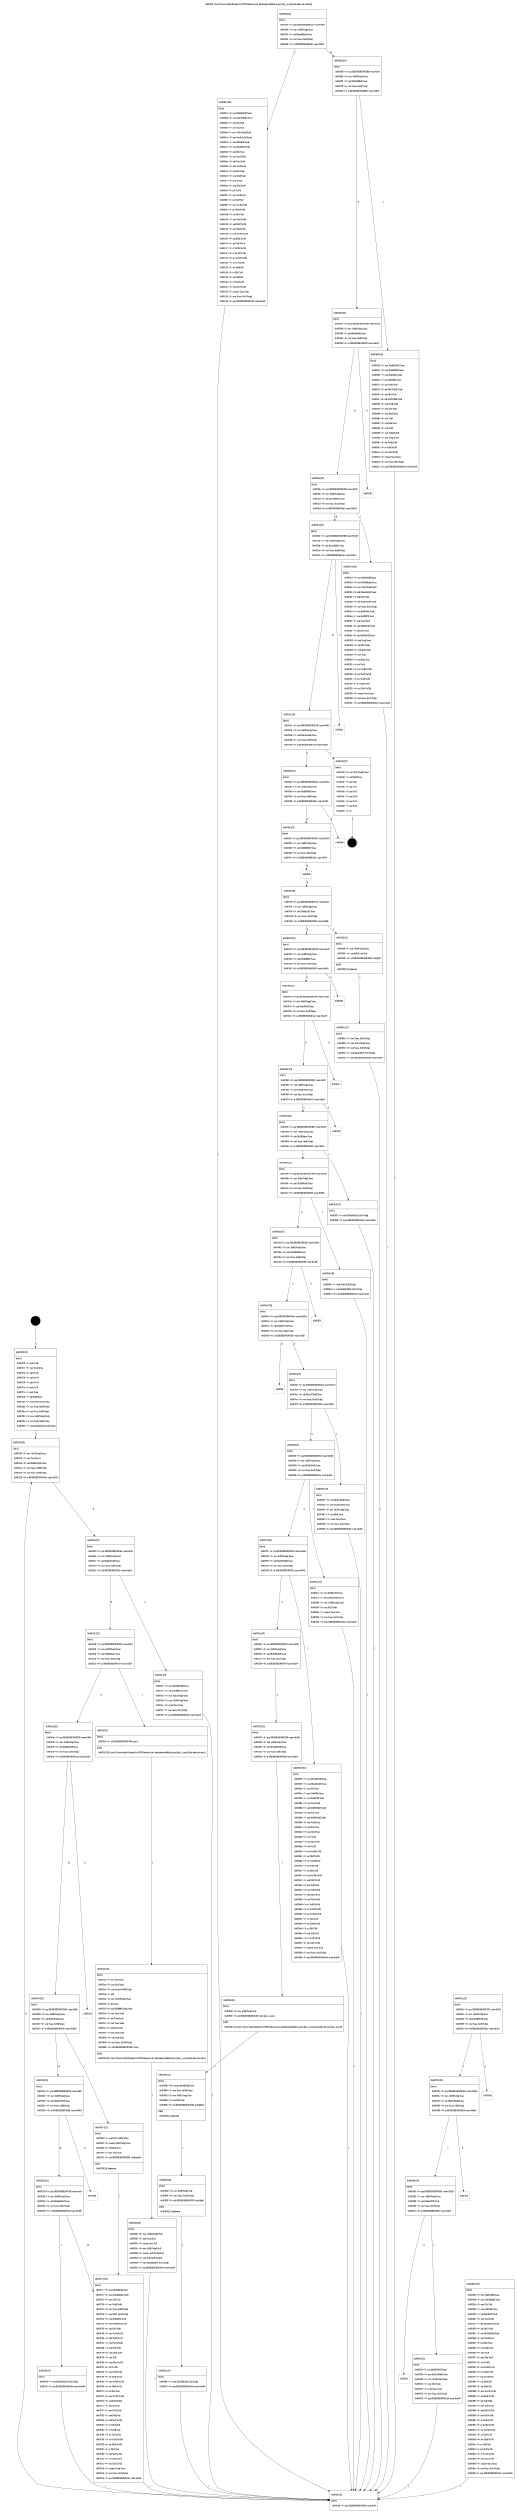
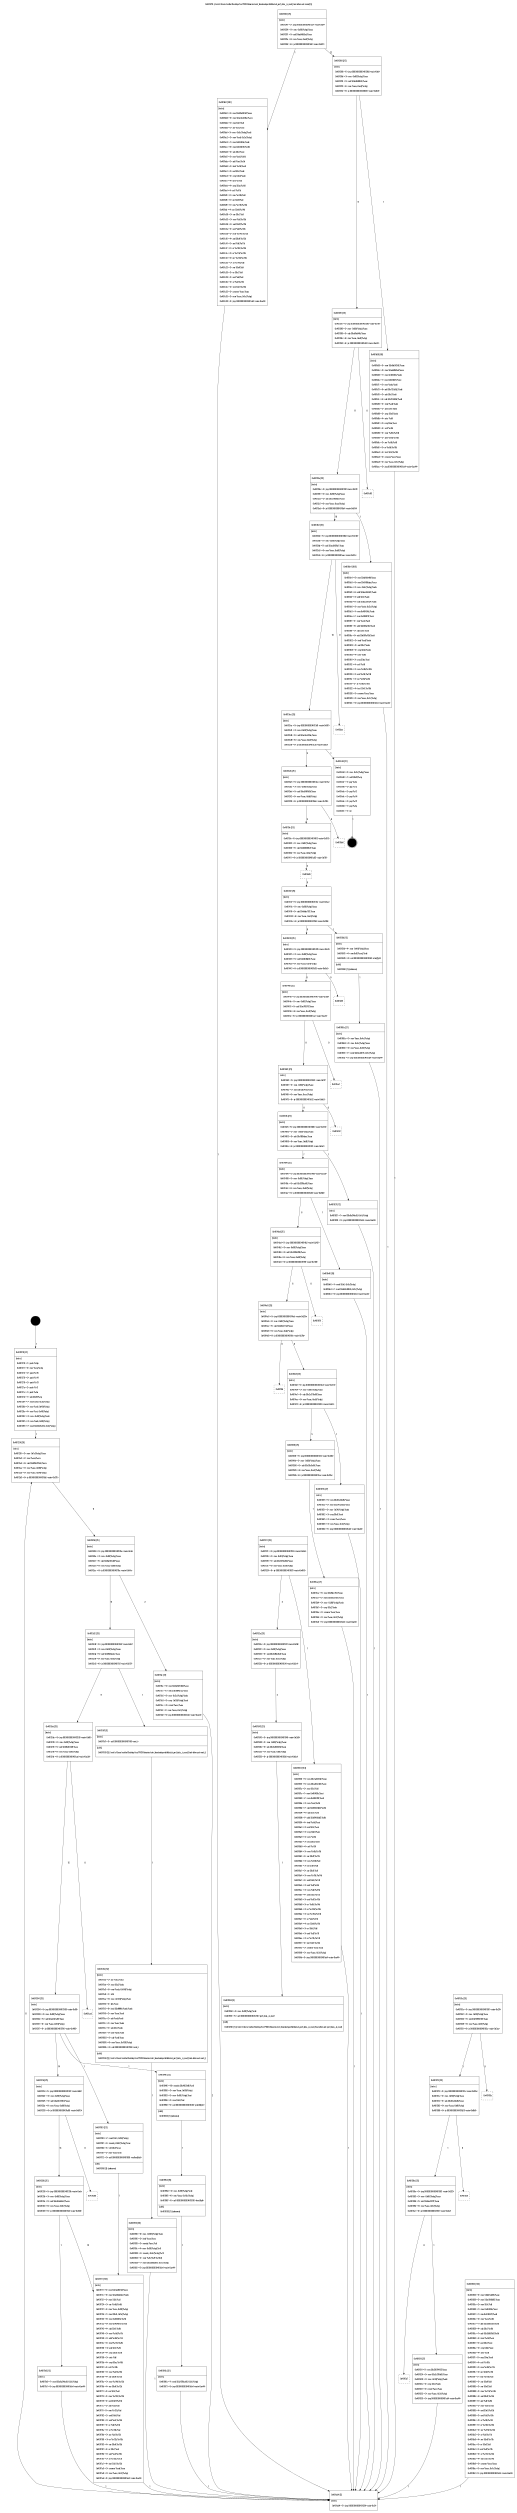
(297, 1507) -> none
(232, 2051) -> (100, 2065)
